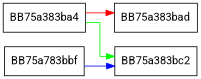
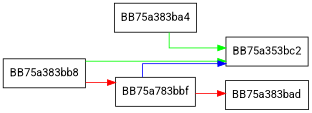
(96, 13) -> (206, 93)
(156, 61) -> (267, 52)
none -> (44, 73)
